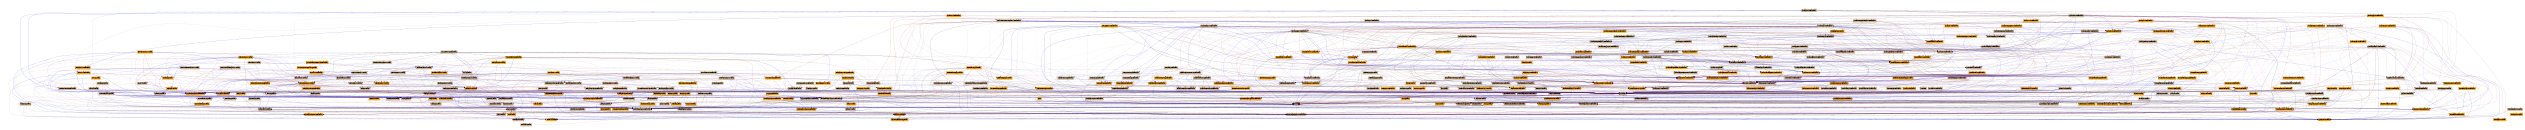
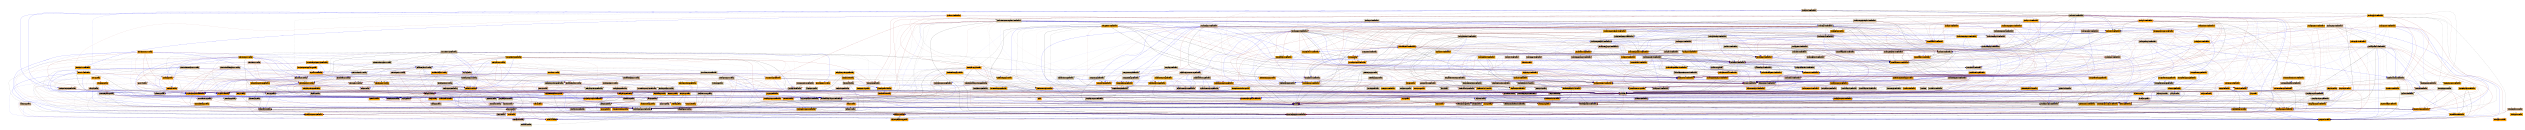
(103, 83) -> (103, 83)
